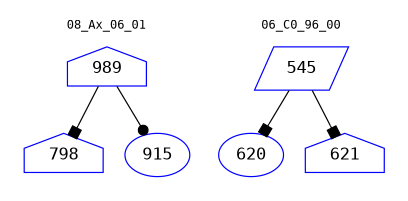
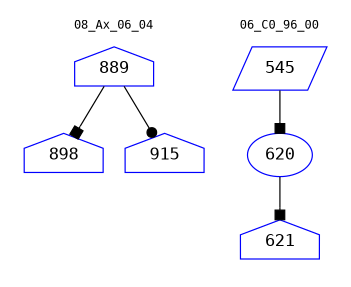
(107, 26) -> (114, 26)
(107, 68) -> (114, 68)
(321, 108) -> (280, 192)
(64, 155) -> (64, 155)
(157, 155) -> (165, 155)
